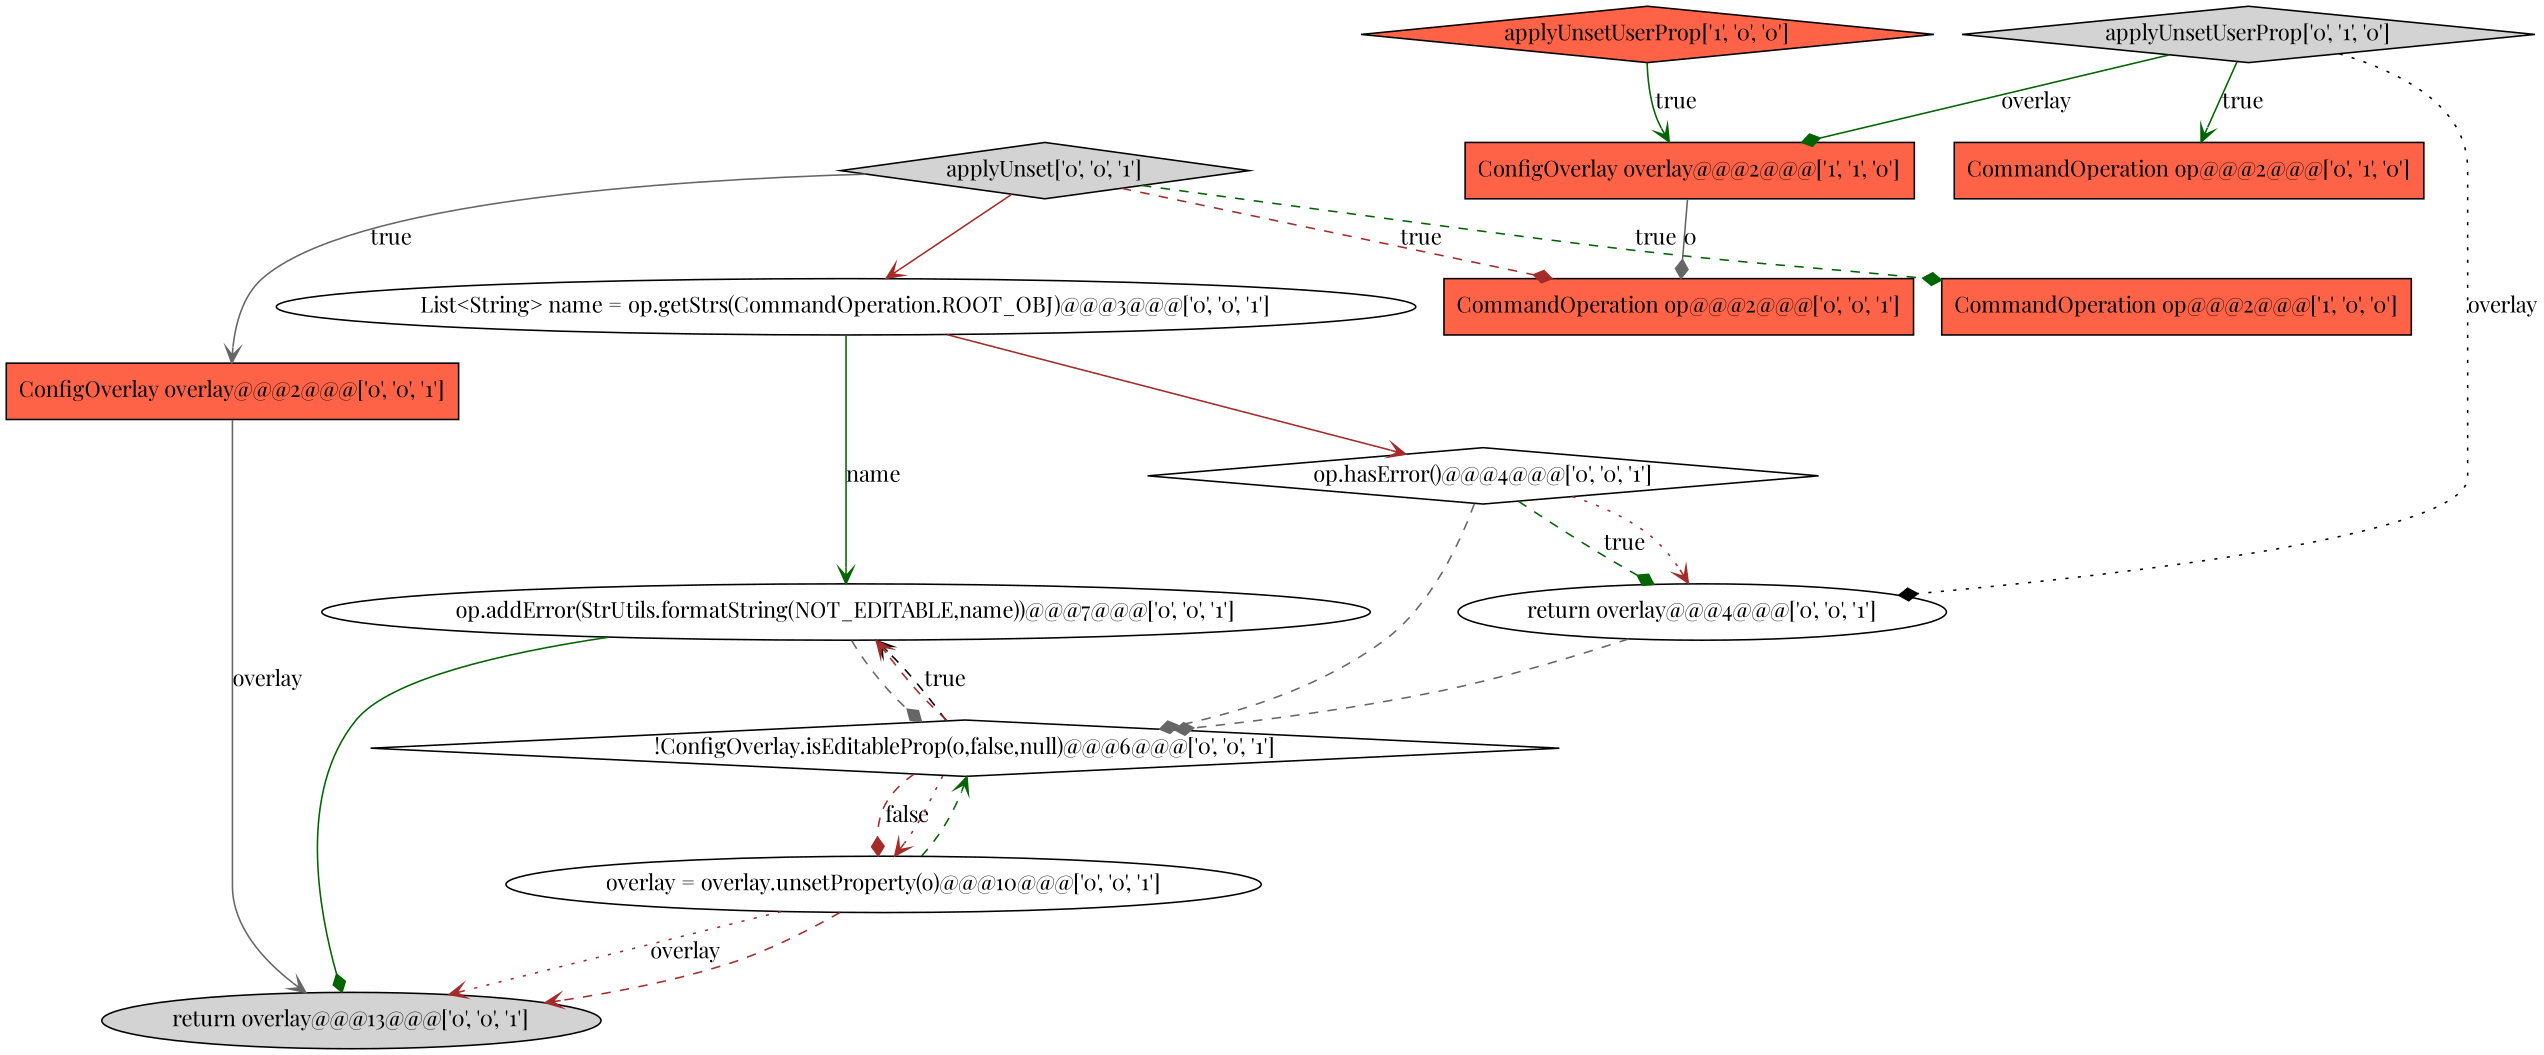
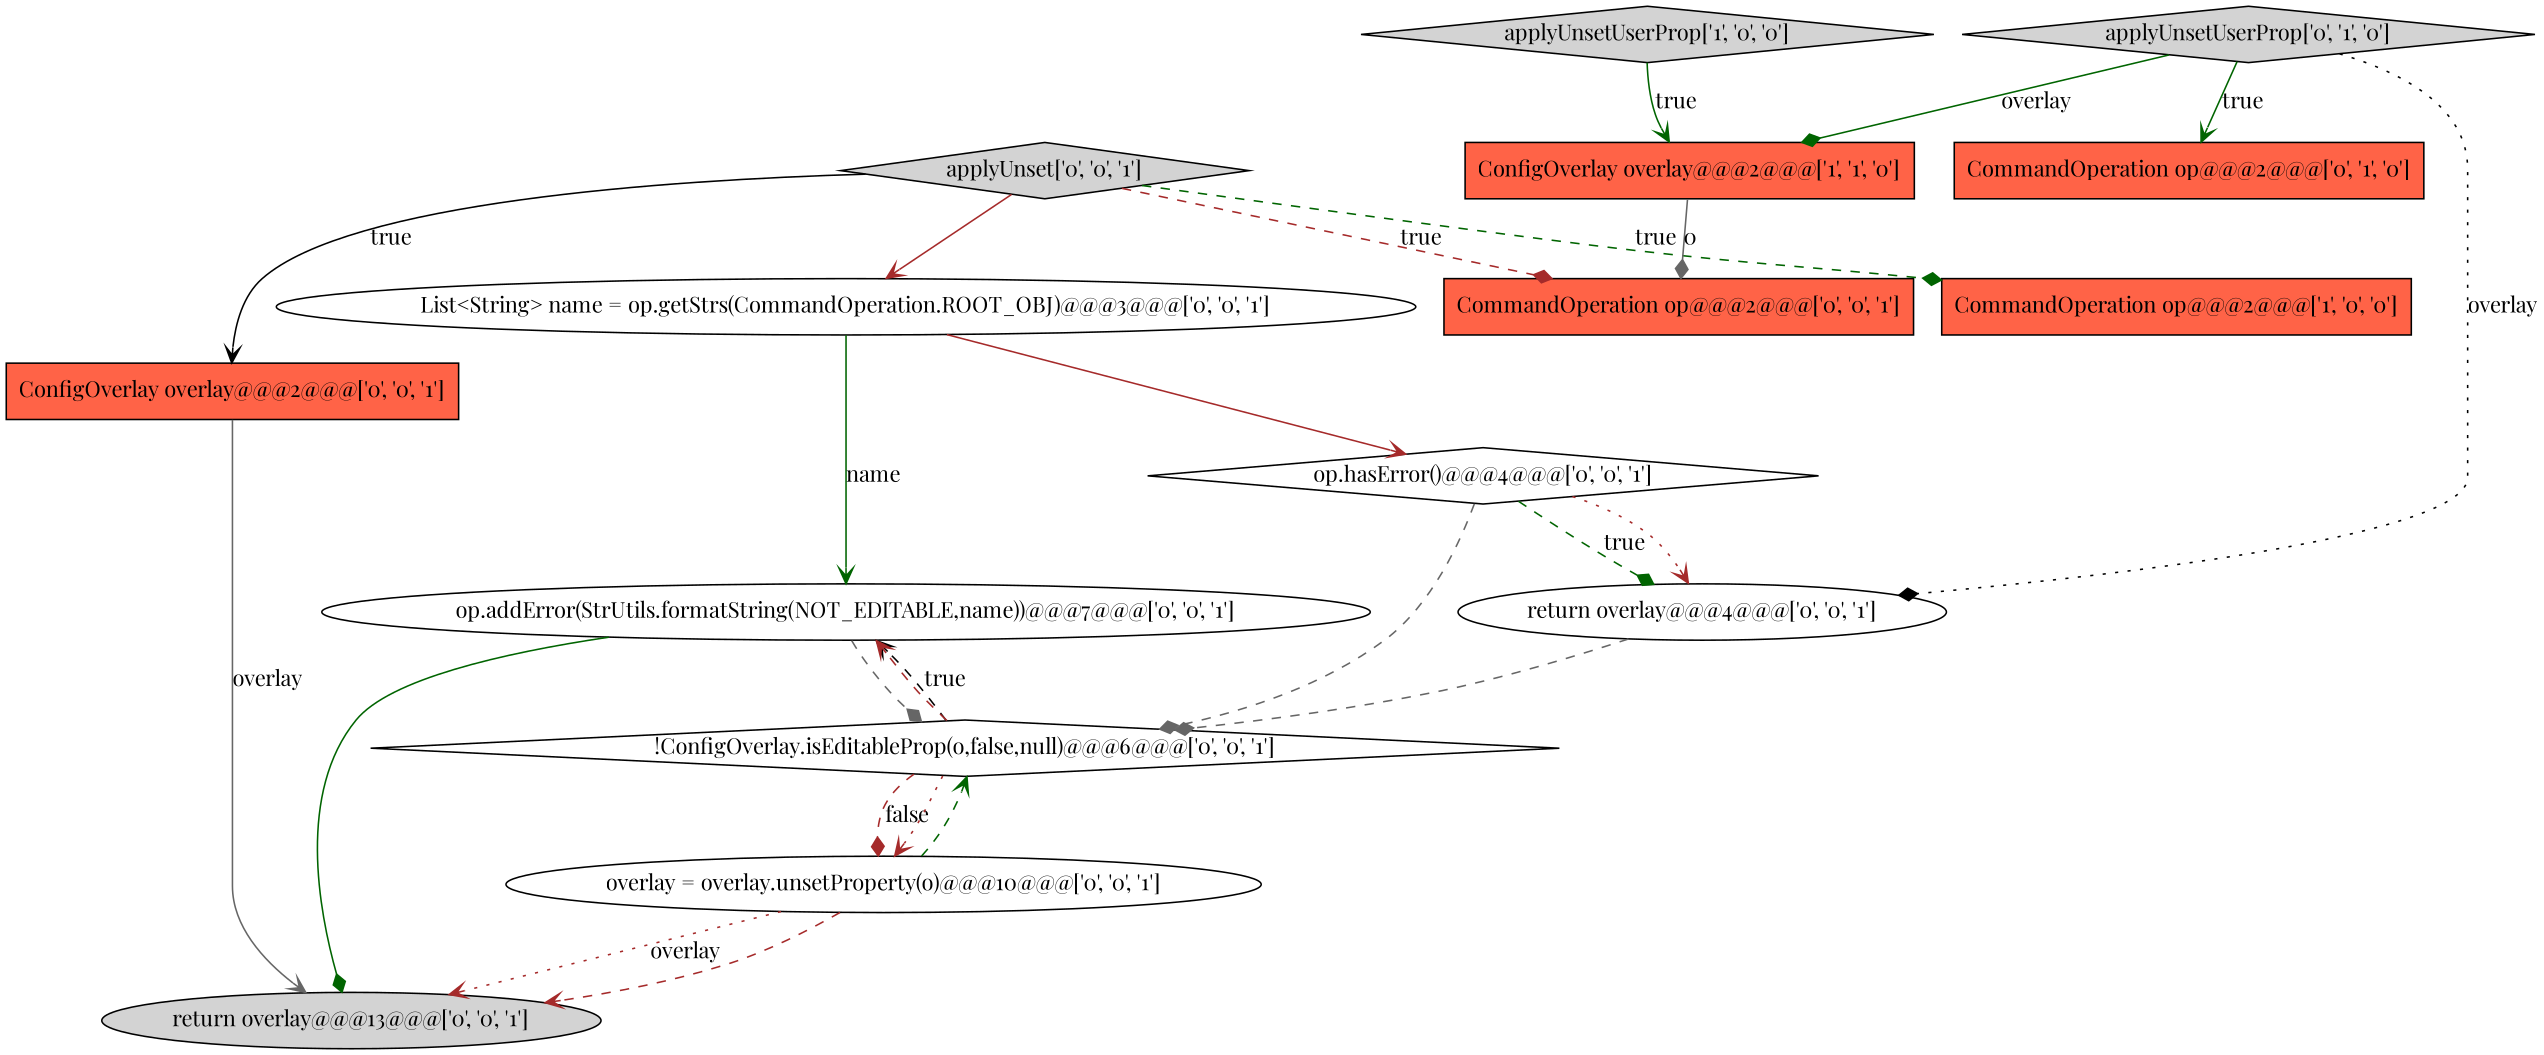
(1647, 34) -> (1647, 34)
(519, 200) -> (519, 200)
